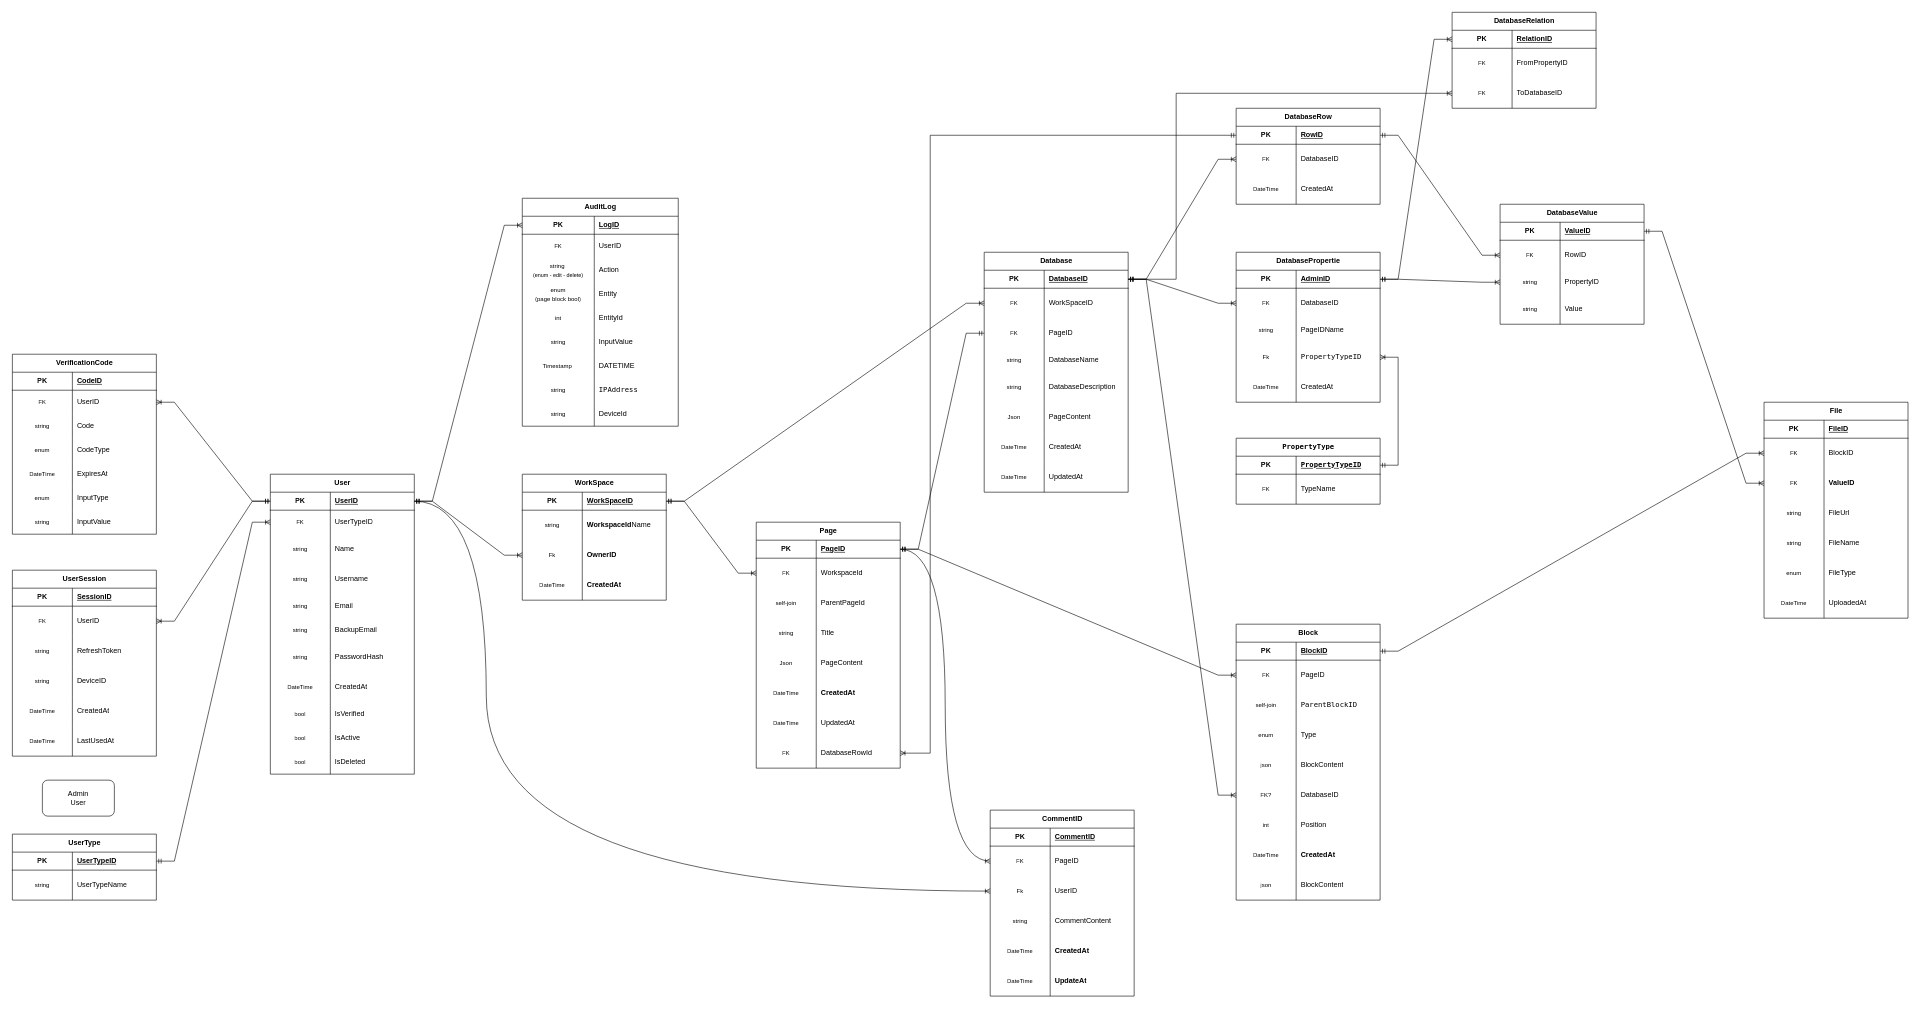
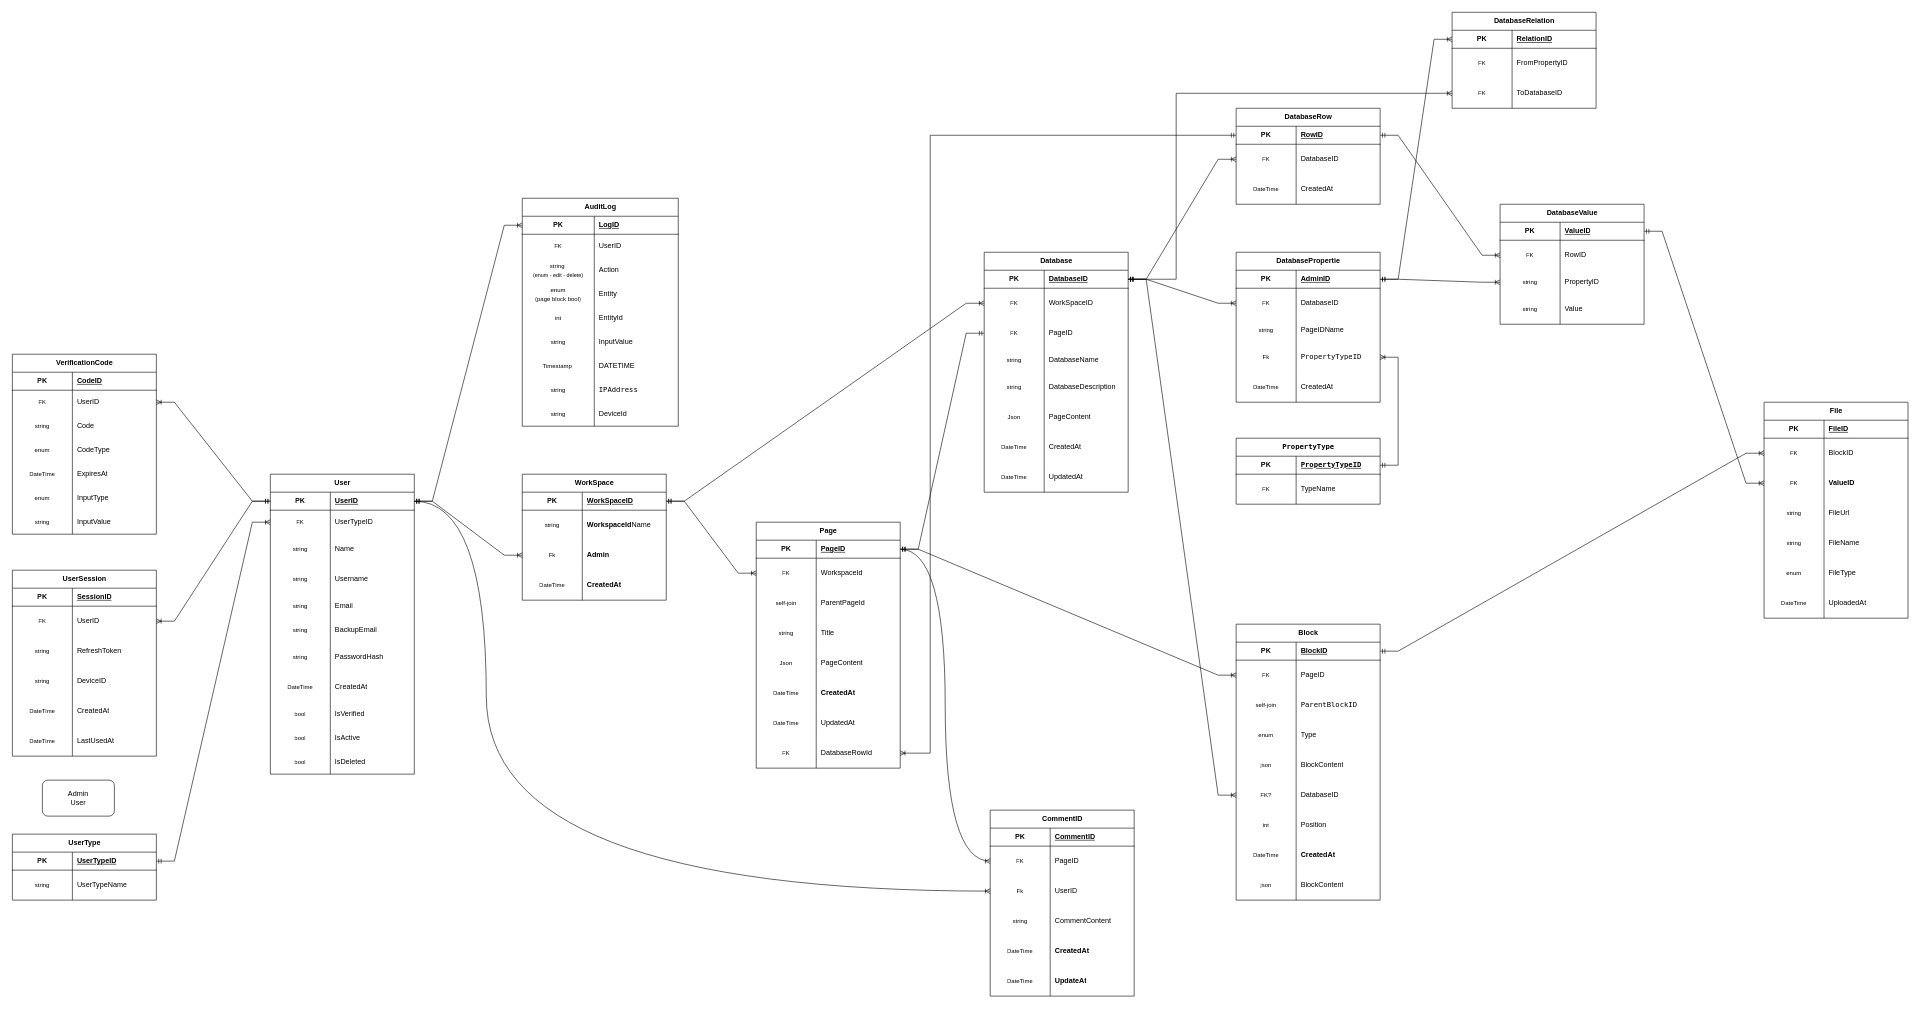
(601, 555) -> (596, 555)
